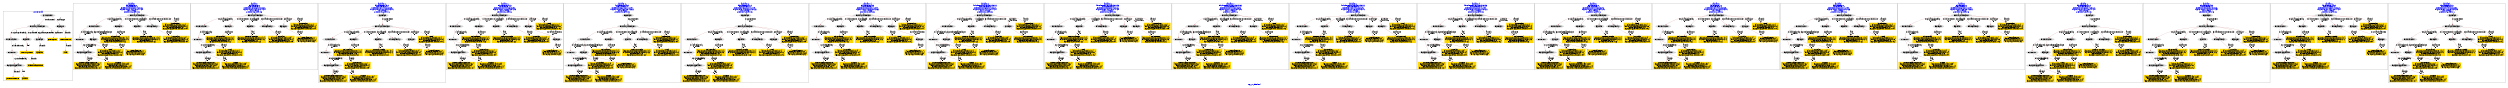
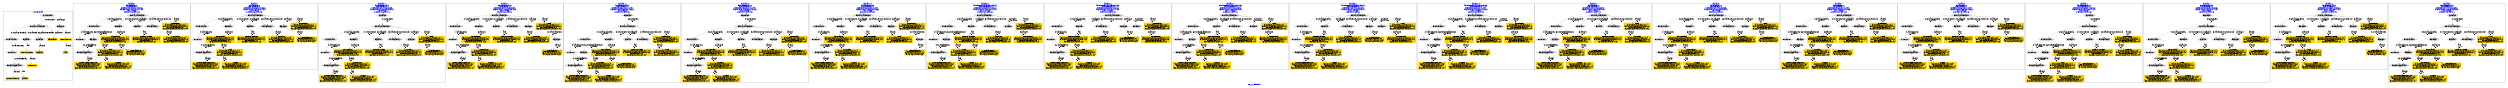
(52, 39) -> (52, 39)
(35, 65) -> (32, 65)
